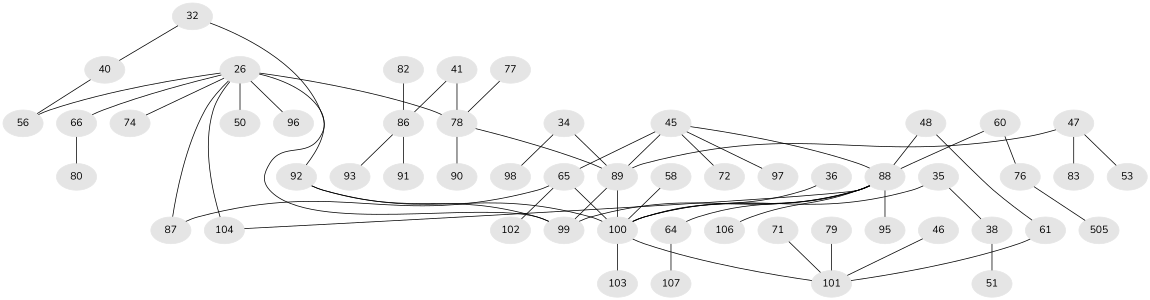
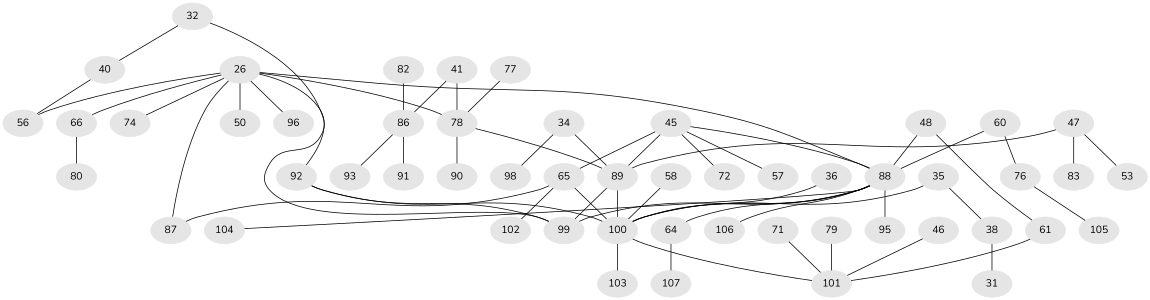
(209, 147) -> (570, 92)
(778, 177) -> (778, 177)
(1099, 230) -> (1099, 230)
(992, 284) -> (992, 284)
